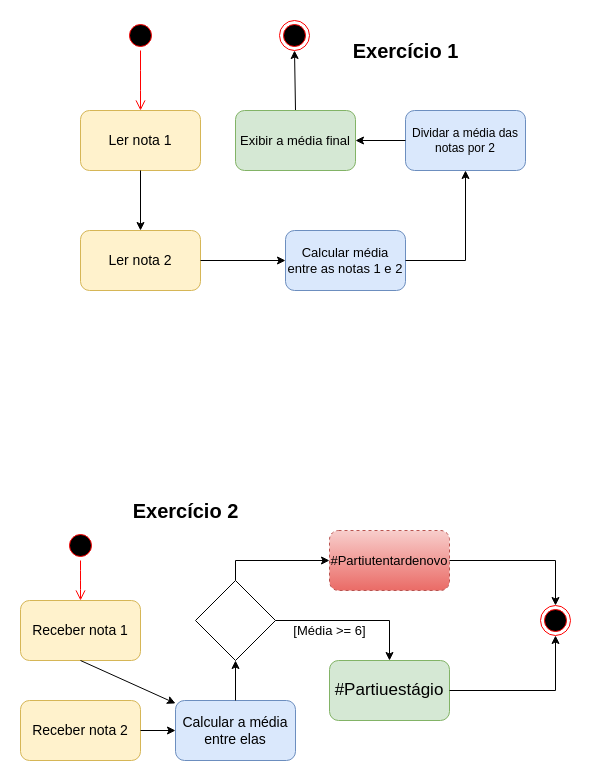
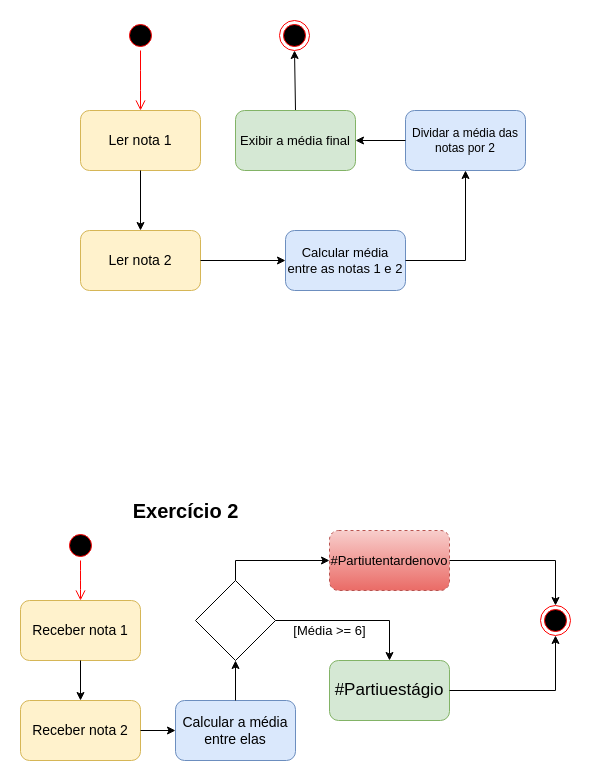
(406, 51) -> none
(125, 680) -> (81, 677)
